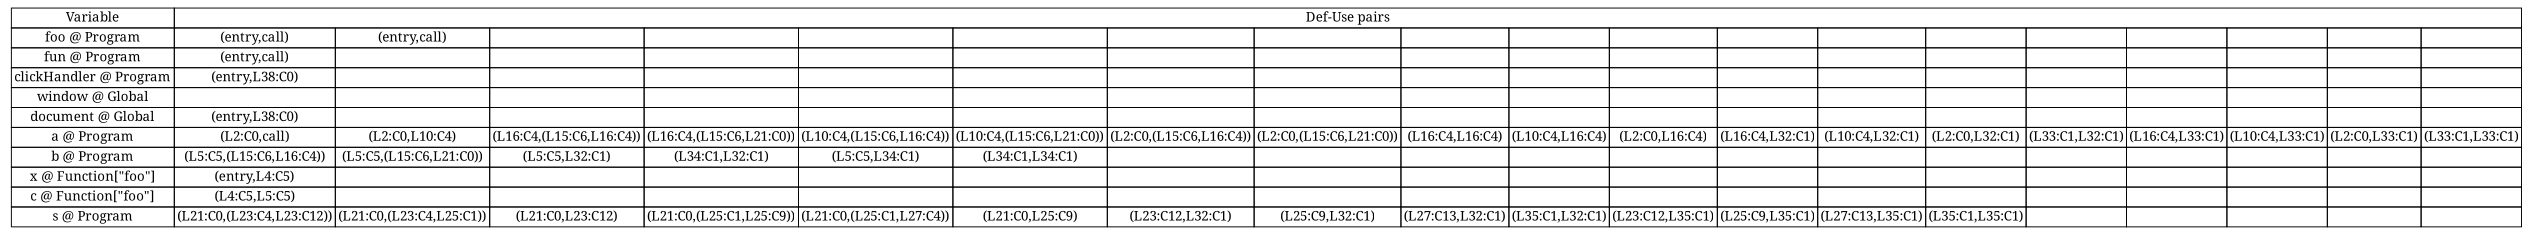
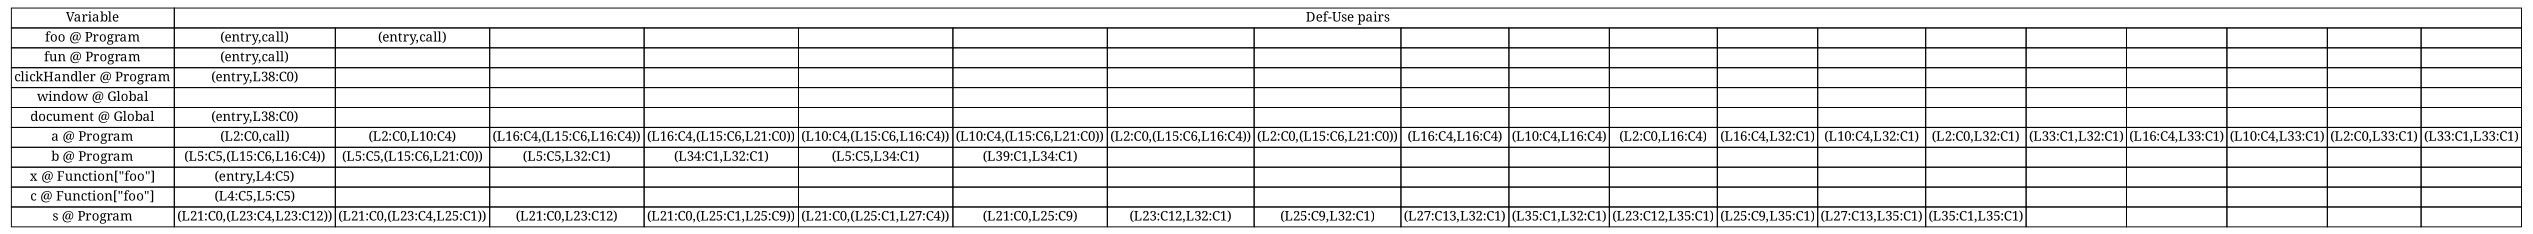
(1030, 157) -> (1030, 157)
